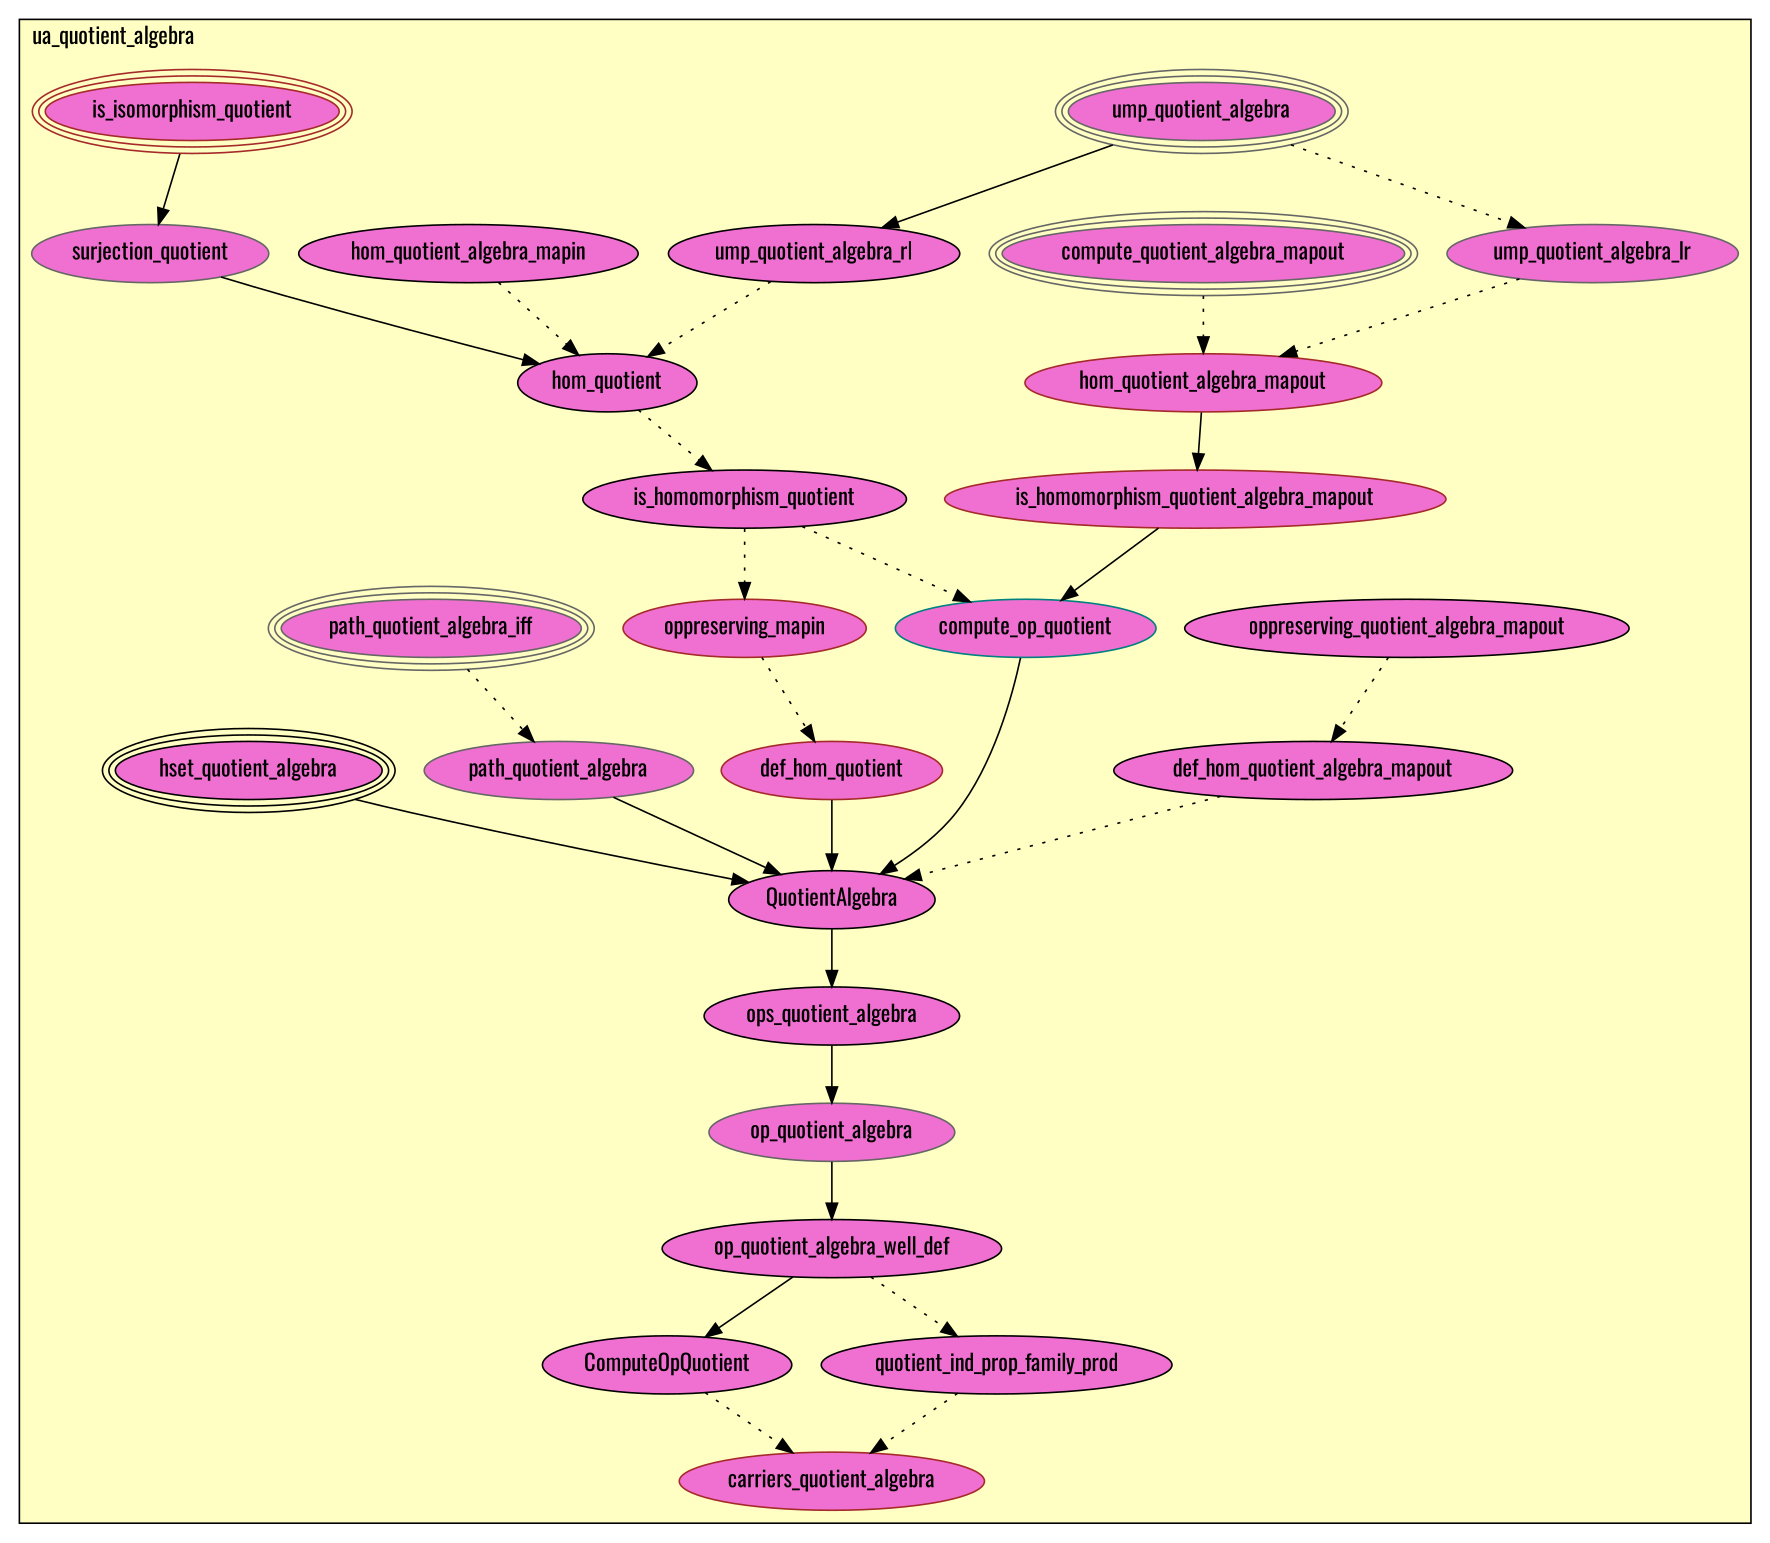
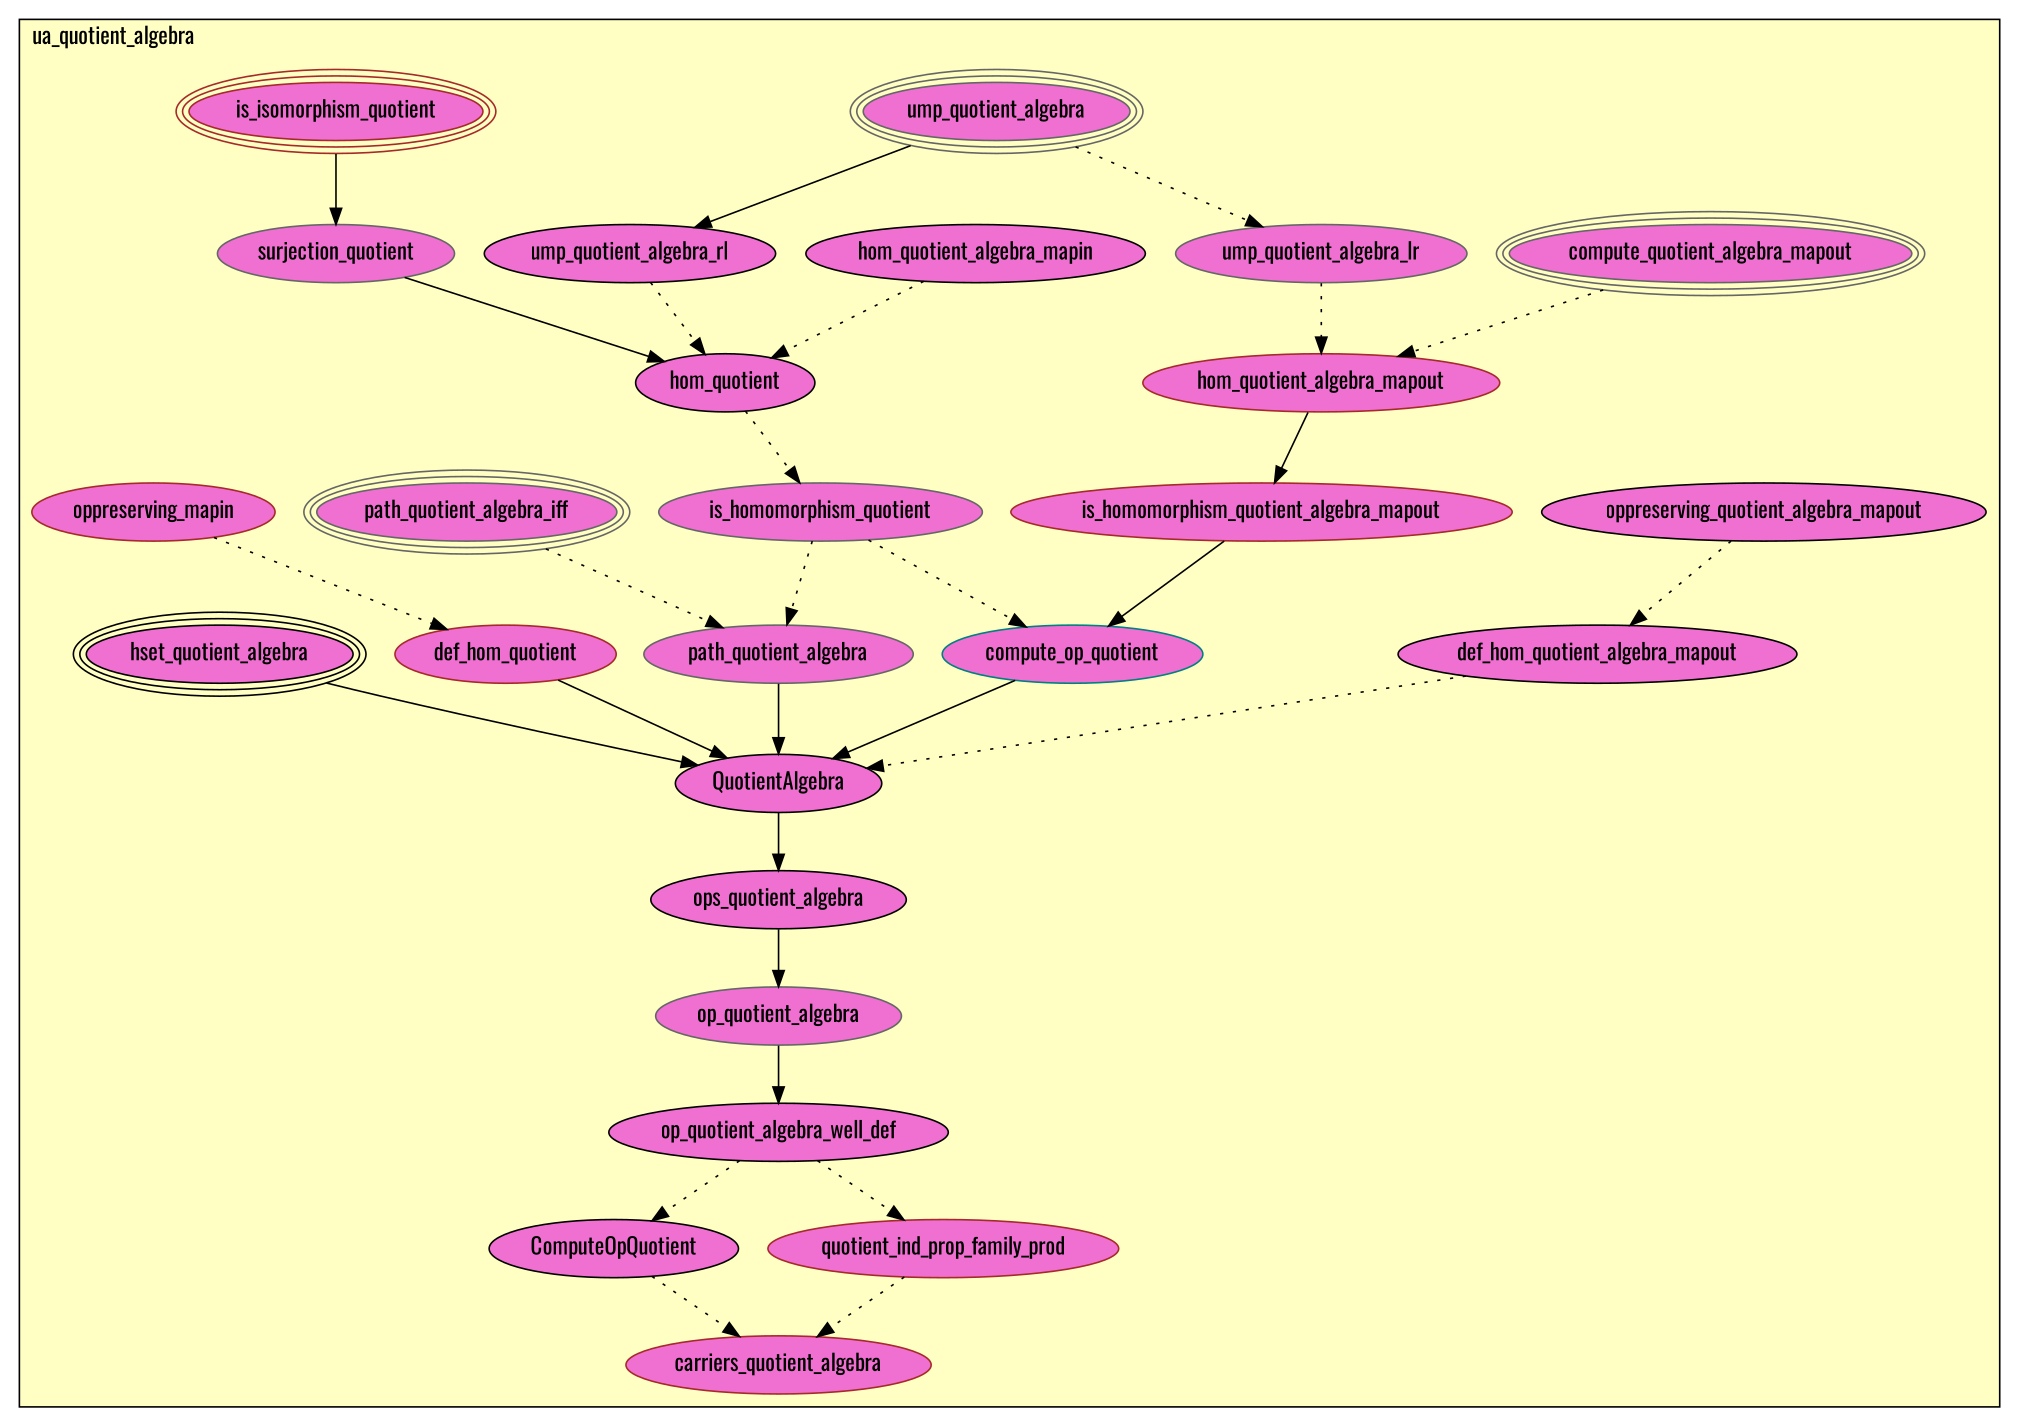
(745, 499) -> (821, 512)
(745, 556) -> (802, 575)
(756, 1302) -> (703, 1186)
(997, 1365) -> (943, 1249)
